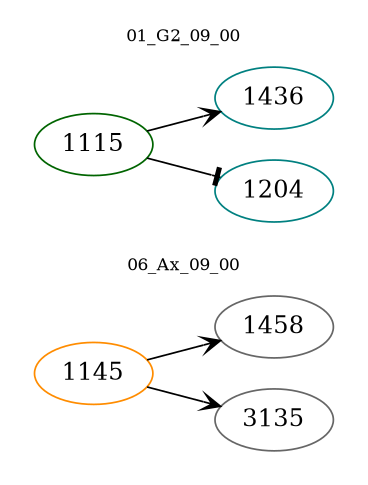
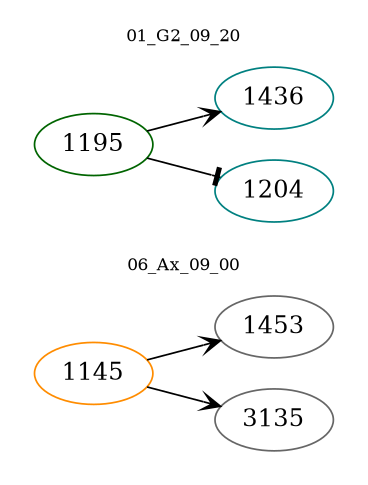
(184, 37) -> (184, 37)
(94, 145) -> (94, 145)
(274, 327) -> (274, 327)
